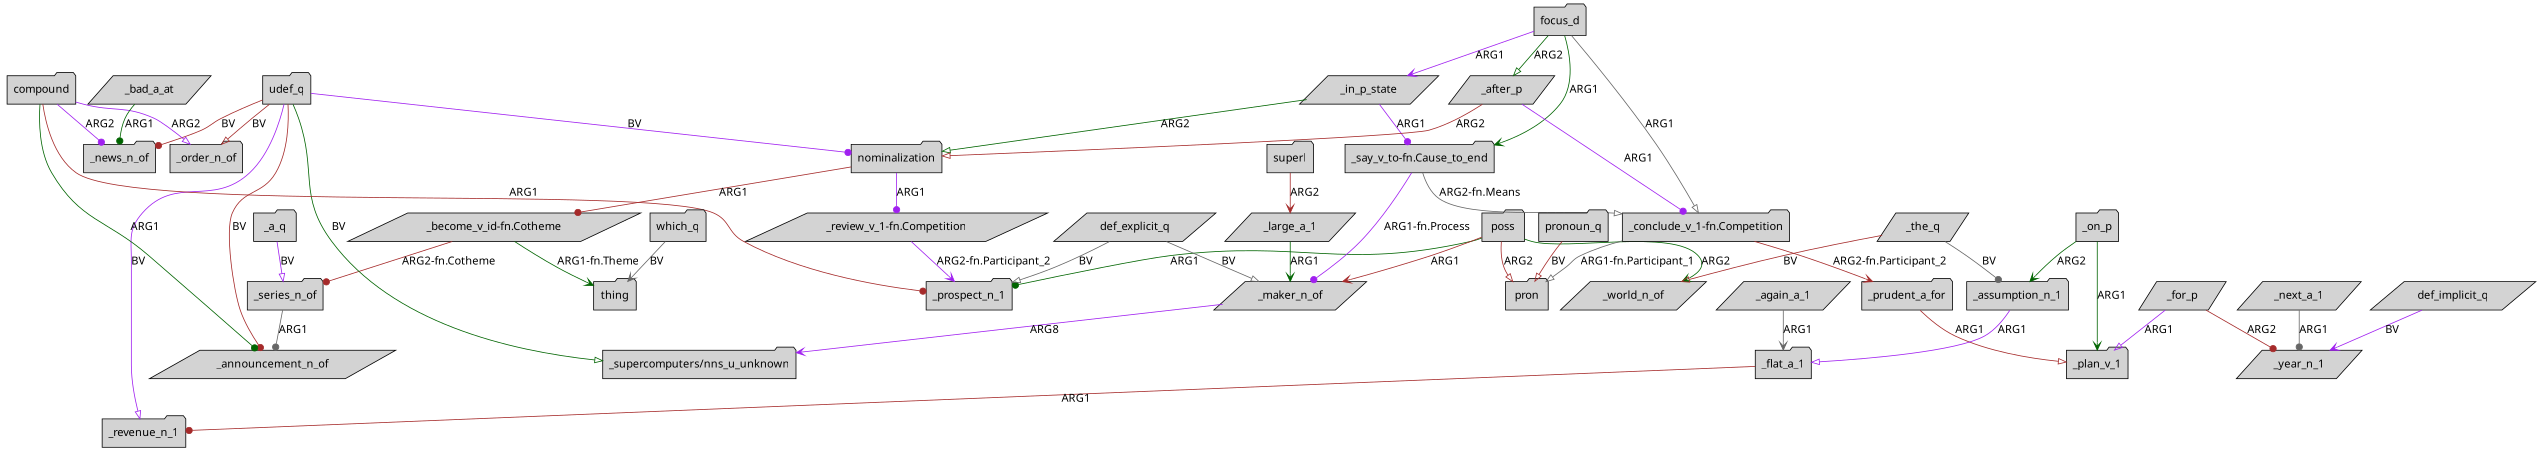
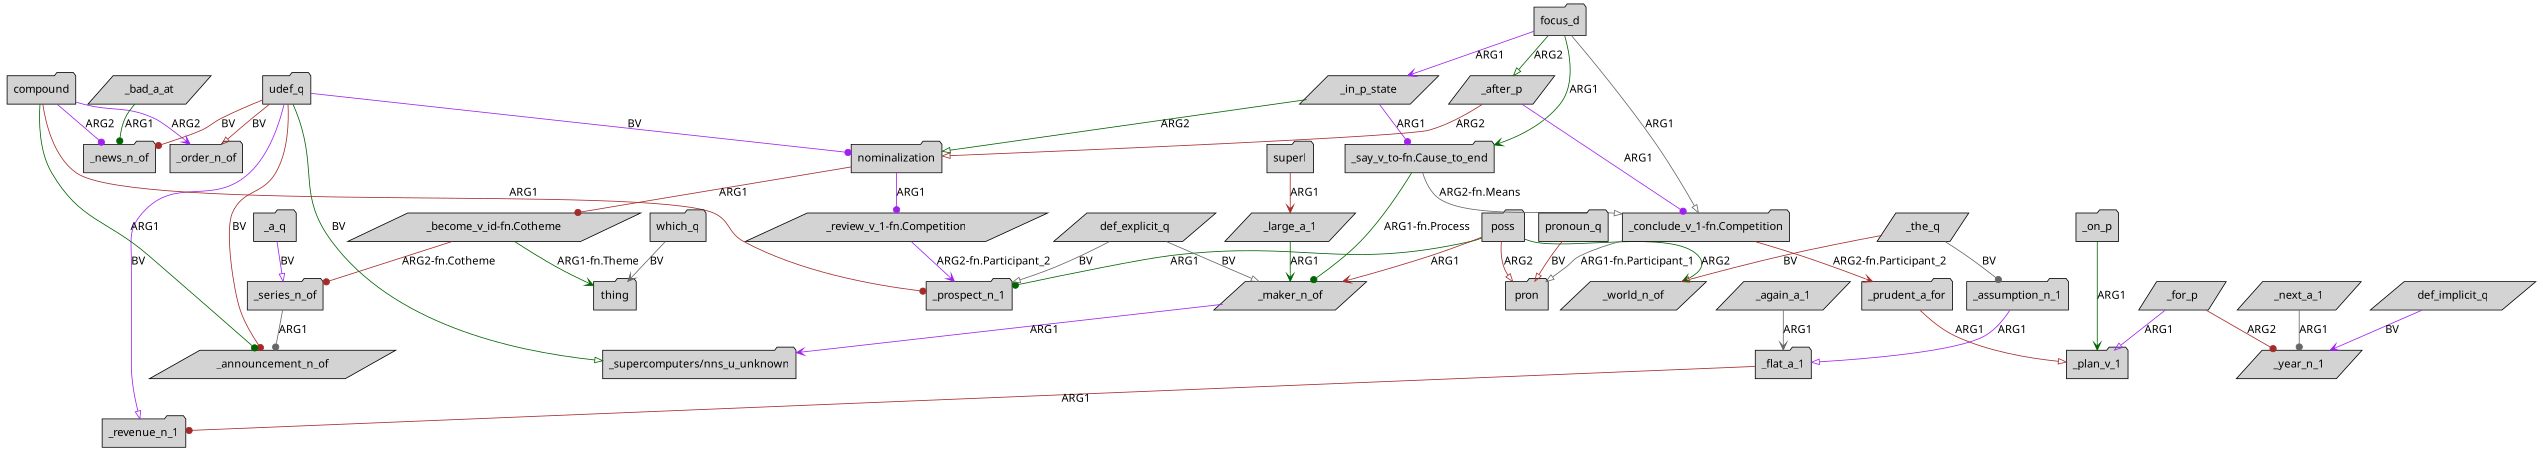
(136, 112) -> (136, 112)
(1305, 193) -> (1305, 193)
(1370, 231) -> (1370, 231)
(2055, 257) -> none
(1044, 330) -> (1044, 330)
